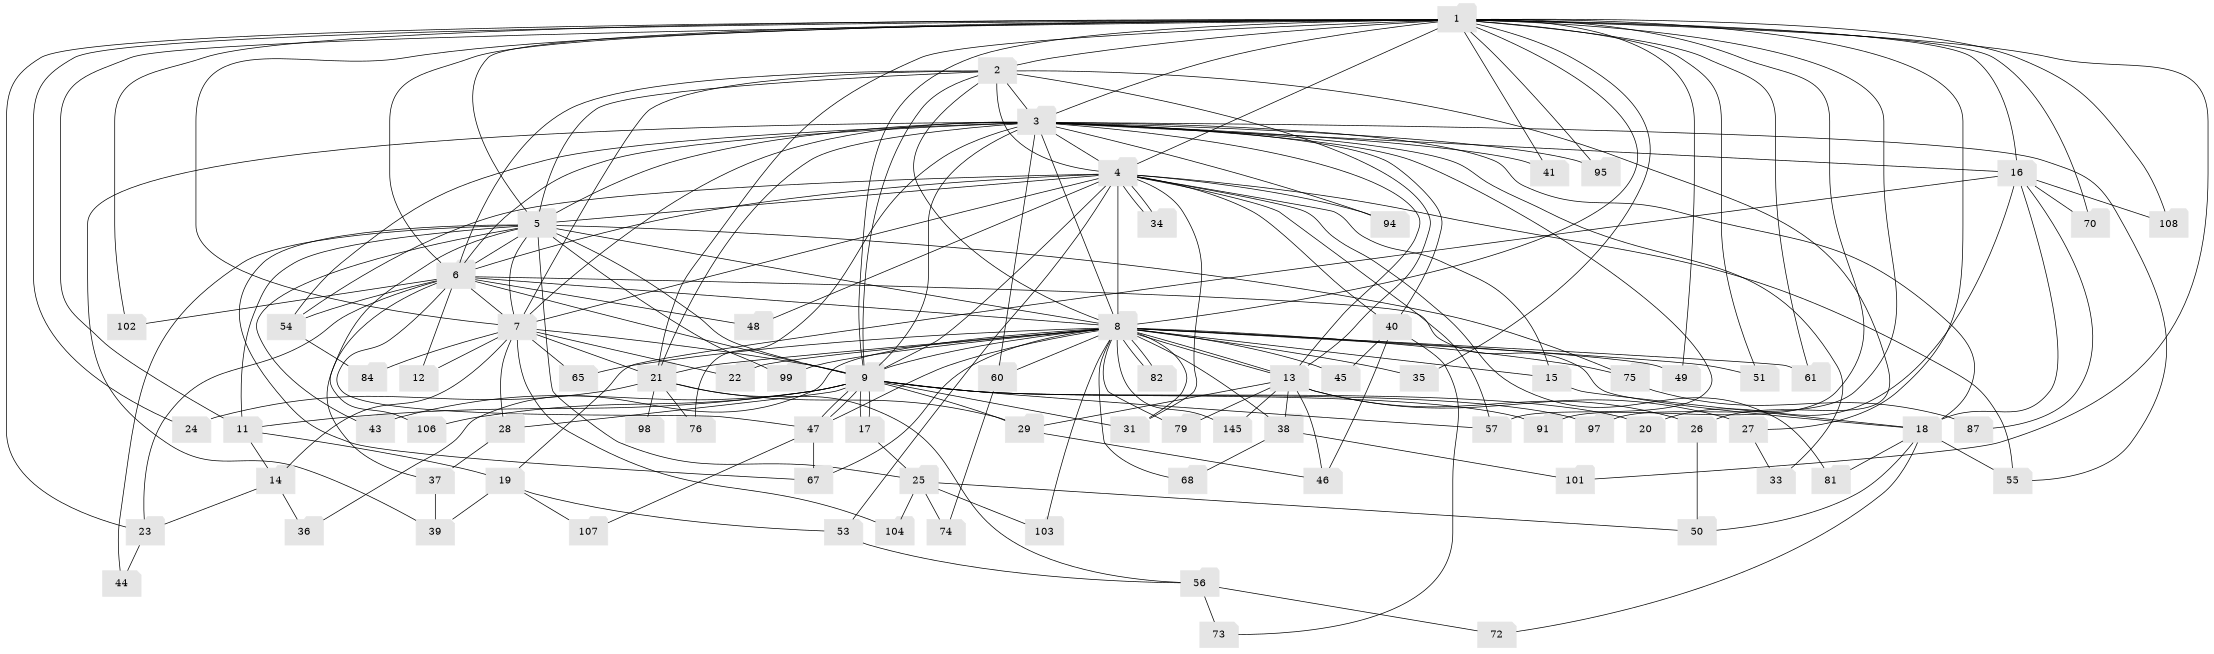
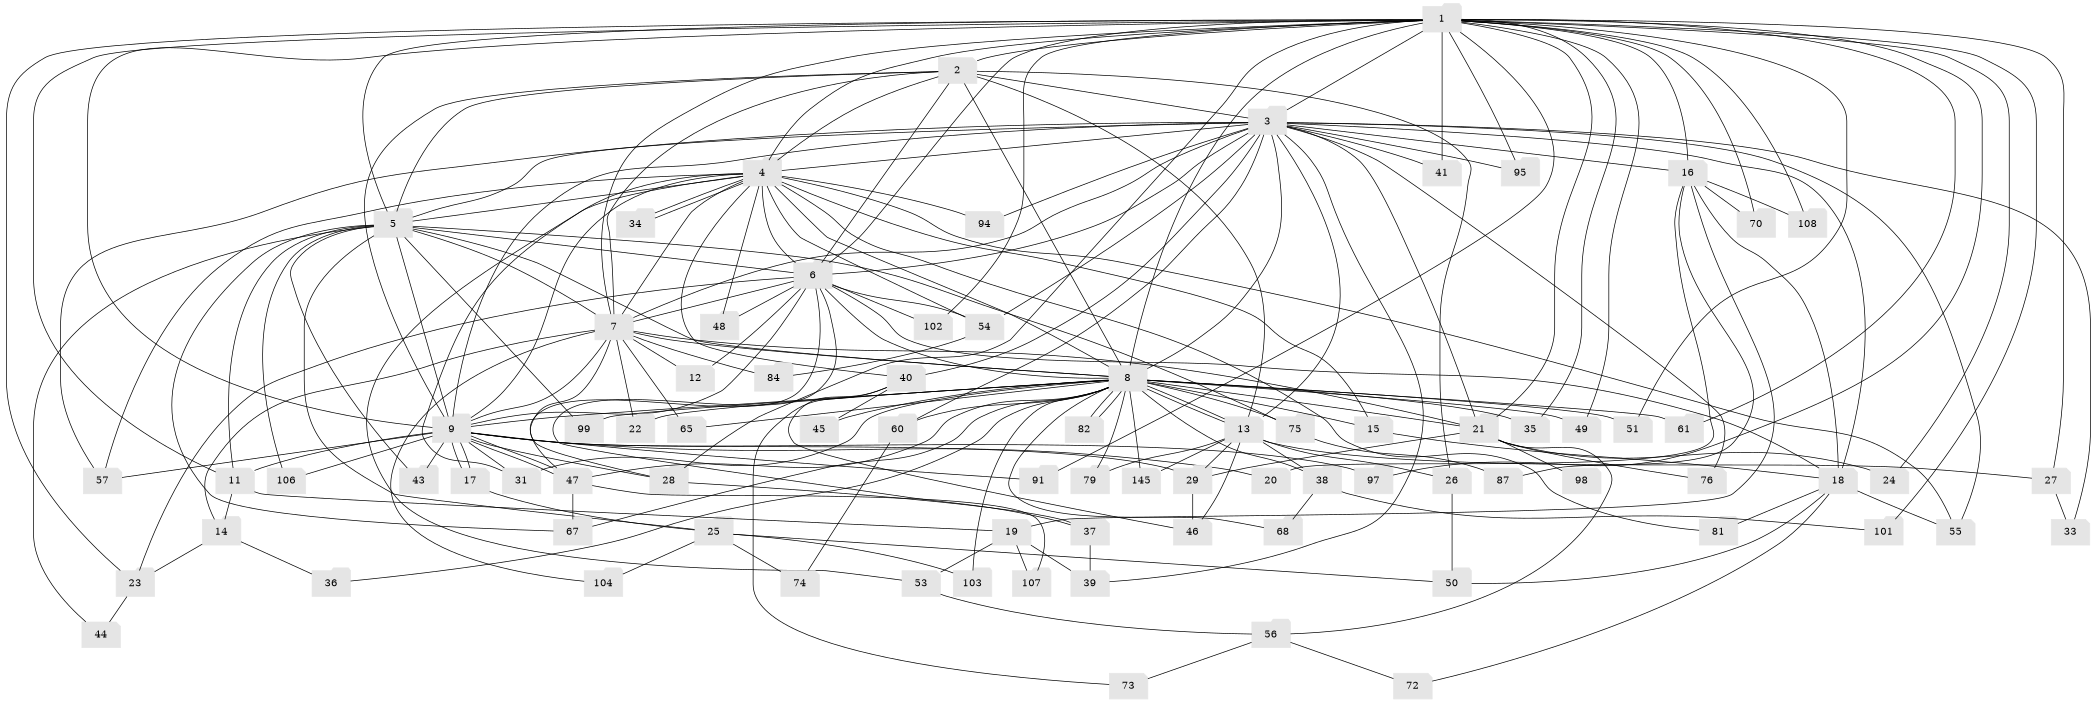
none -> (1058, 287)
none -> (870, 359)
